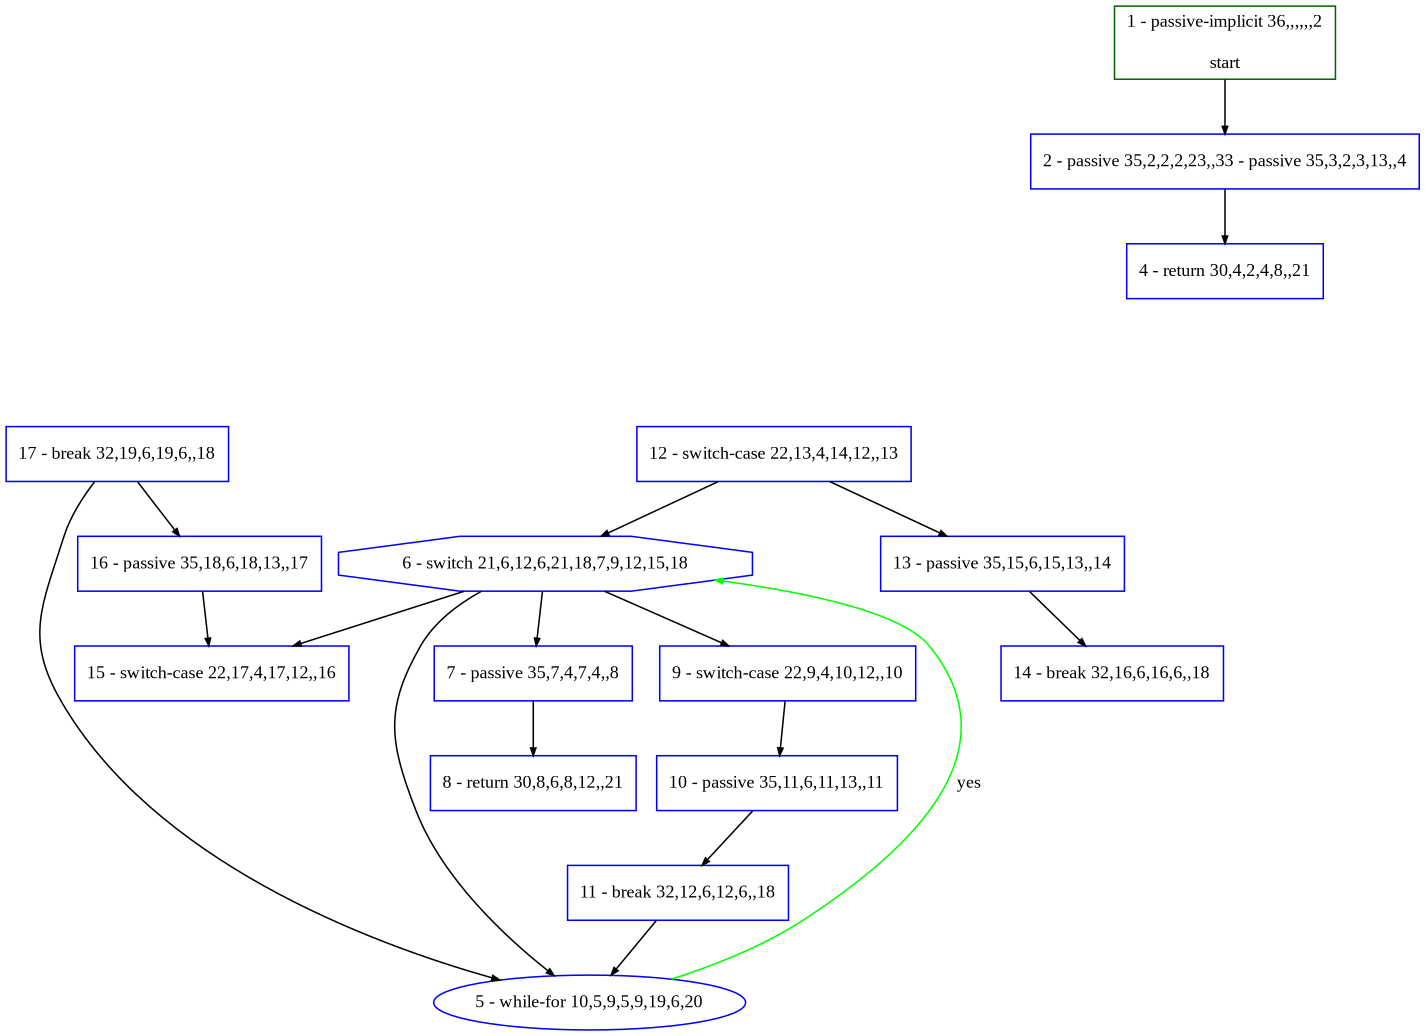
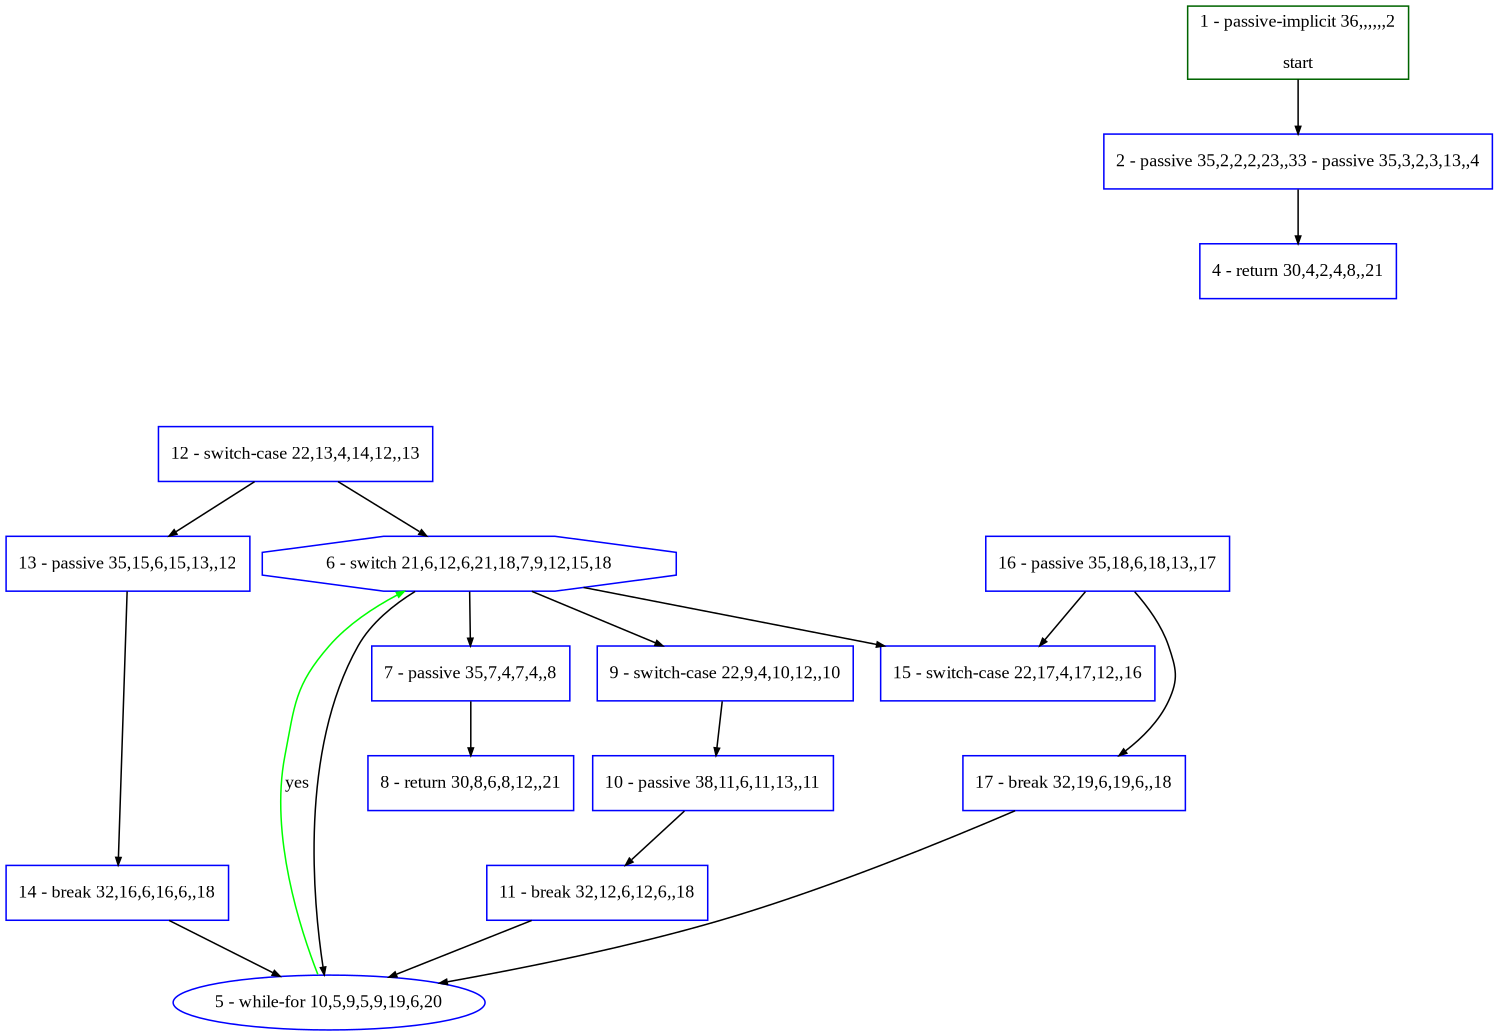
(156, 506) -> (1175, 675)
(1003, 564) -> (128, 564)
(777, 783) -> (713, 783)
none -> (221, 947)
